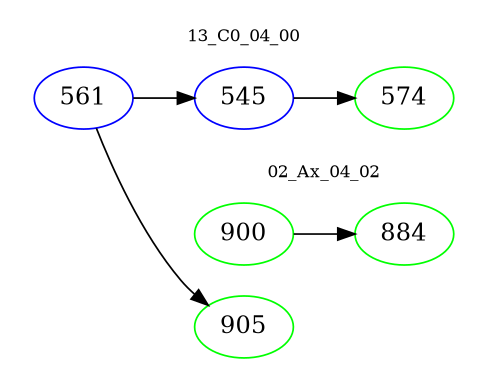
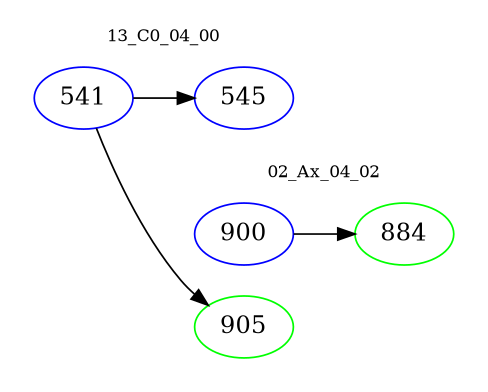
(84, 98) -> (84, 98)
(404, 98) -> none
(244, 234) -> (244, 234)
